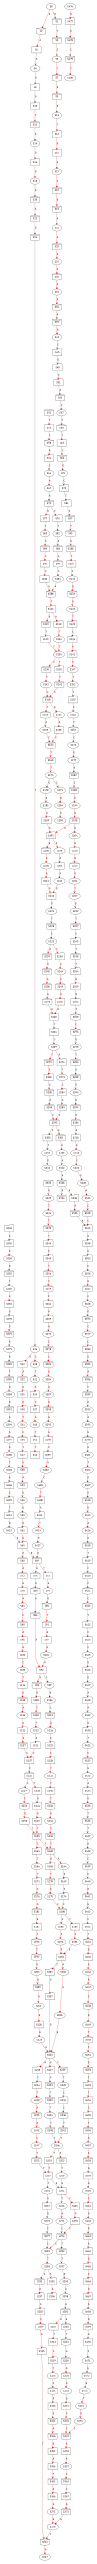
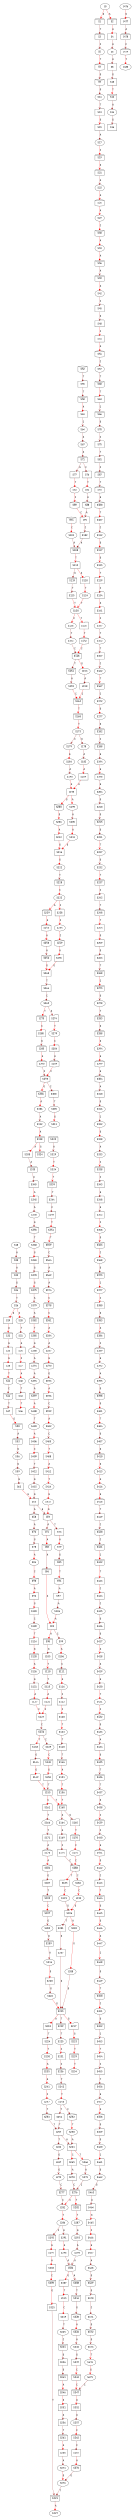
(35, 171) -> none
(58, 555) -> (86, 512)
(46, 670) -> (71, 626)
(64, 828) -> (71, 784)
(81, 1220) -> (33, 1176)
(22, 1425) -> (8, 1381)
(50, 2131) -> none
none -> (67, 2260)
